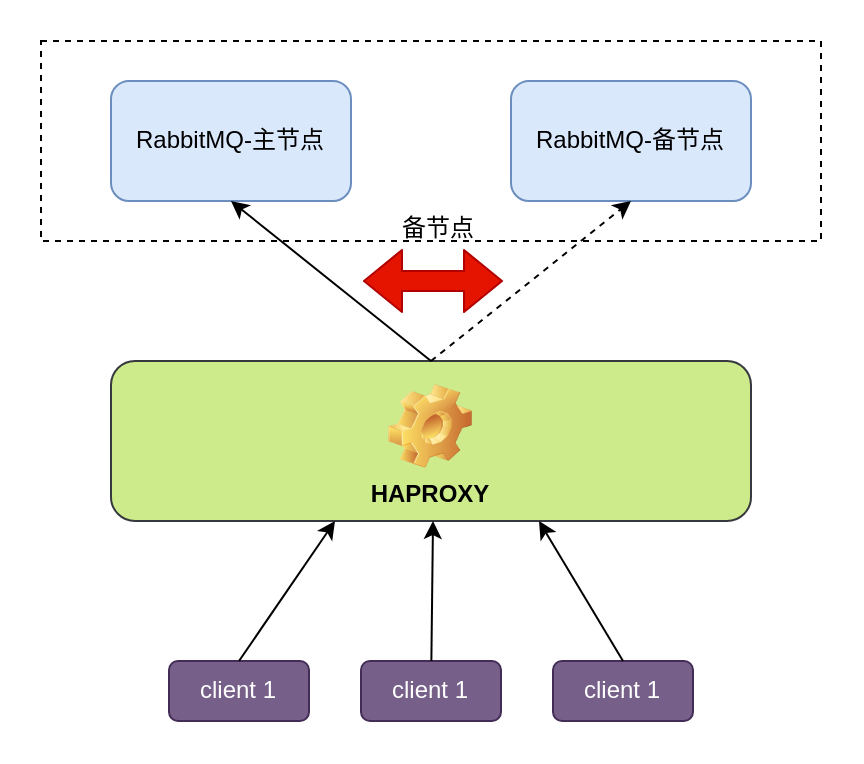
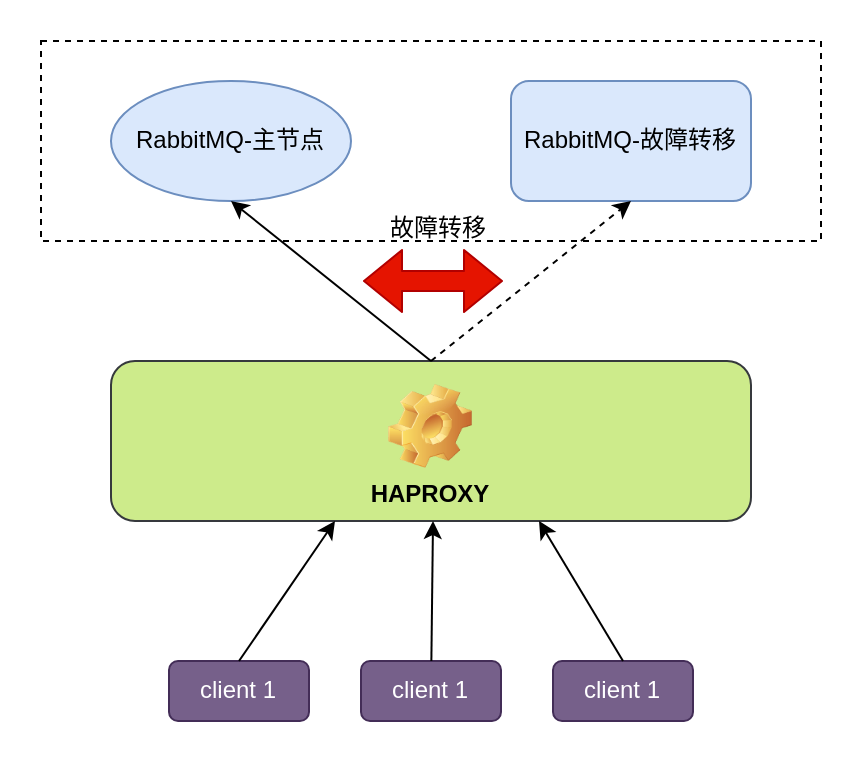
(231, 141) -> (231, 141)
(631, 141) -> (631, 141)
(439, 229) -> (439, 229)
